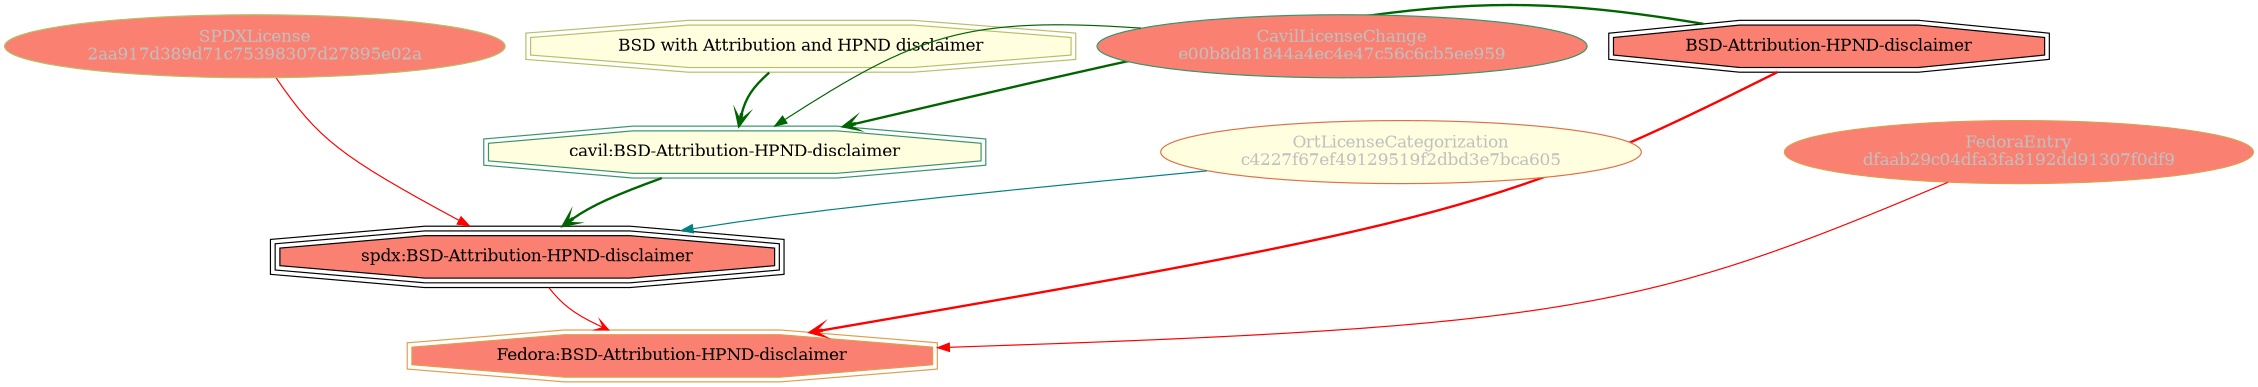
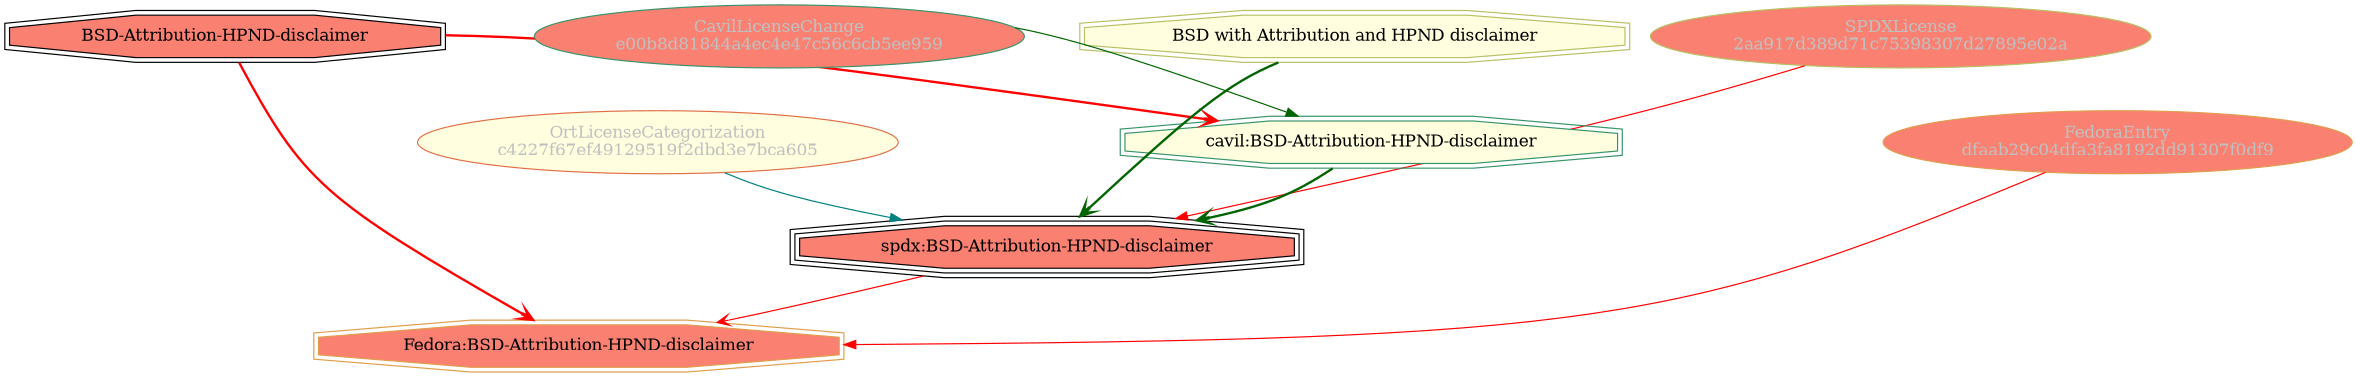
(1276, 31) -> (826, 68)
(752, 91) -> (1178, 128)
